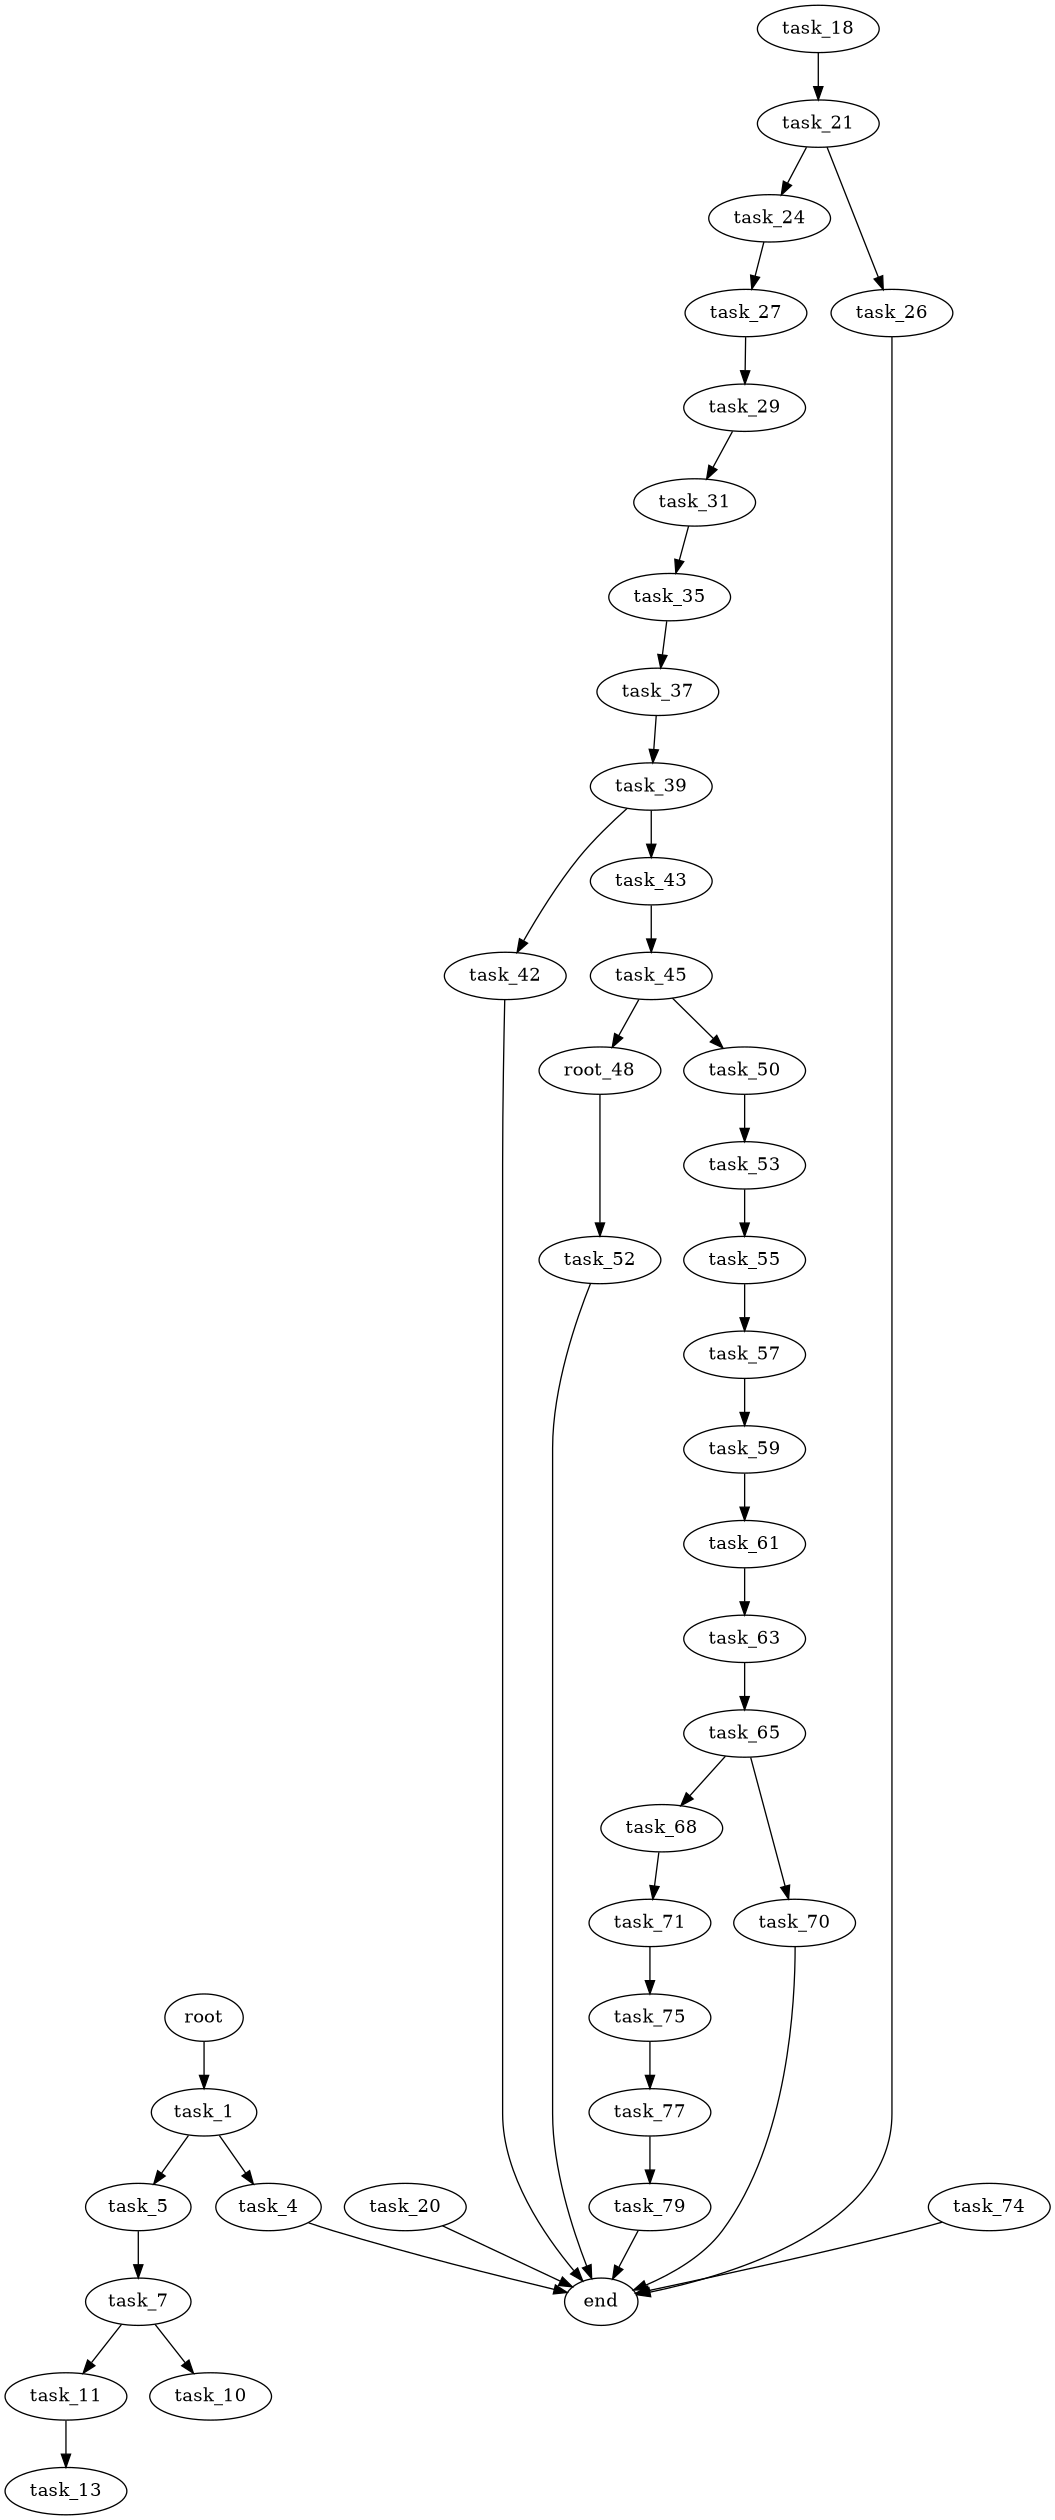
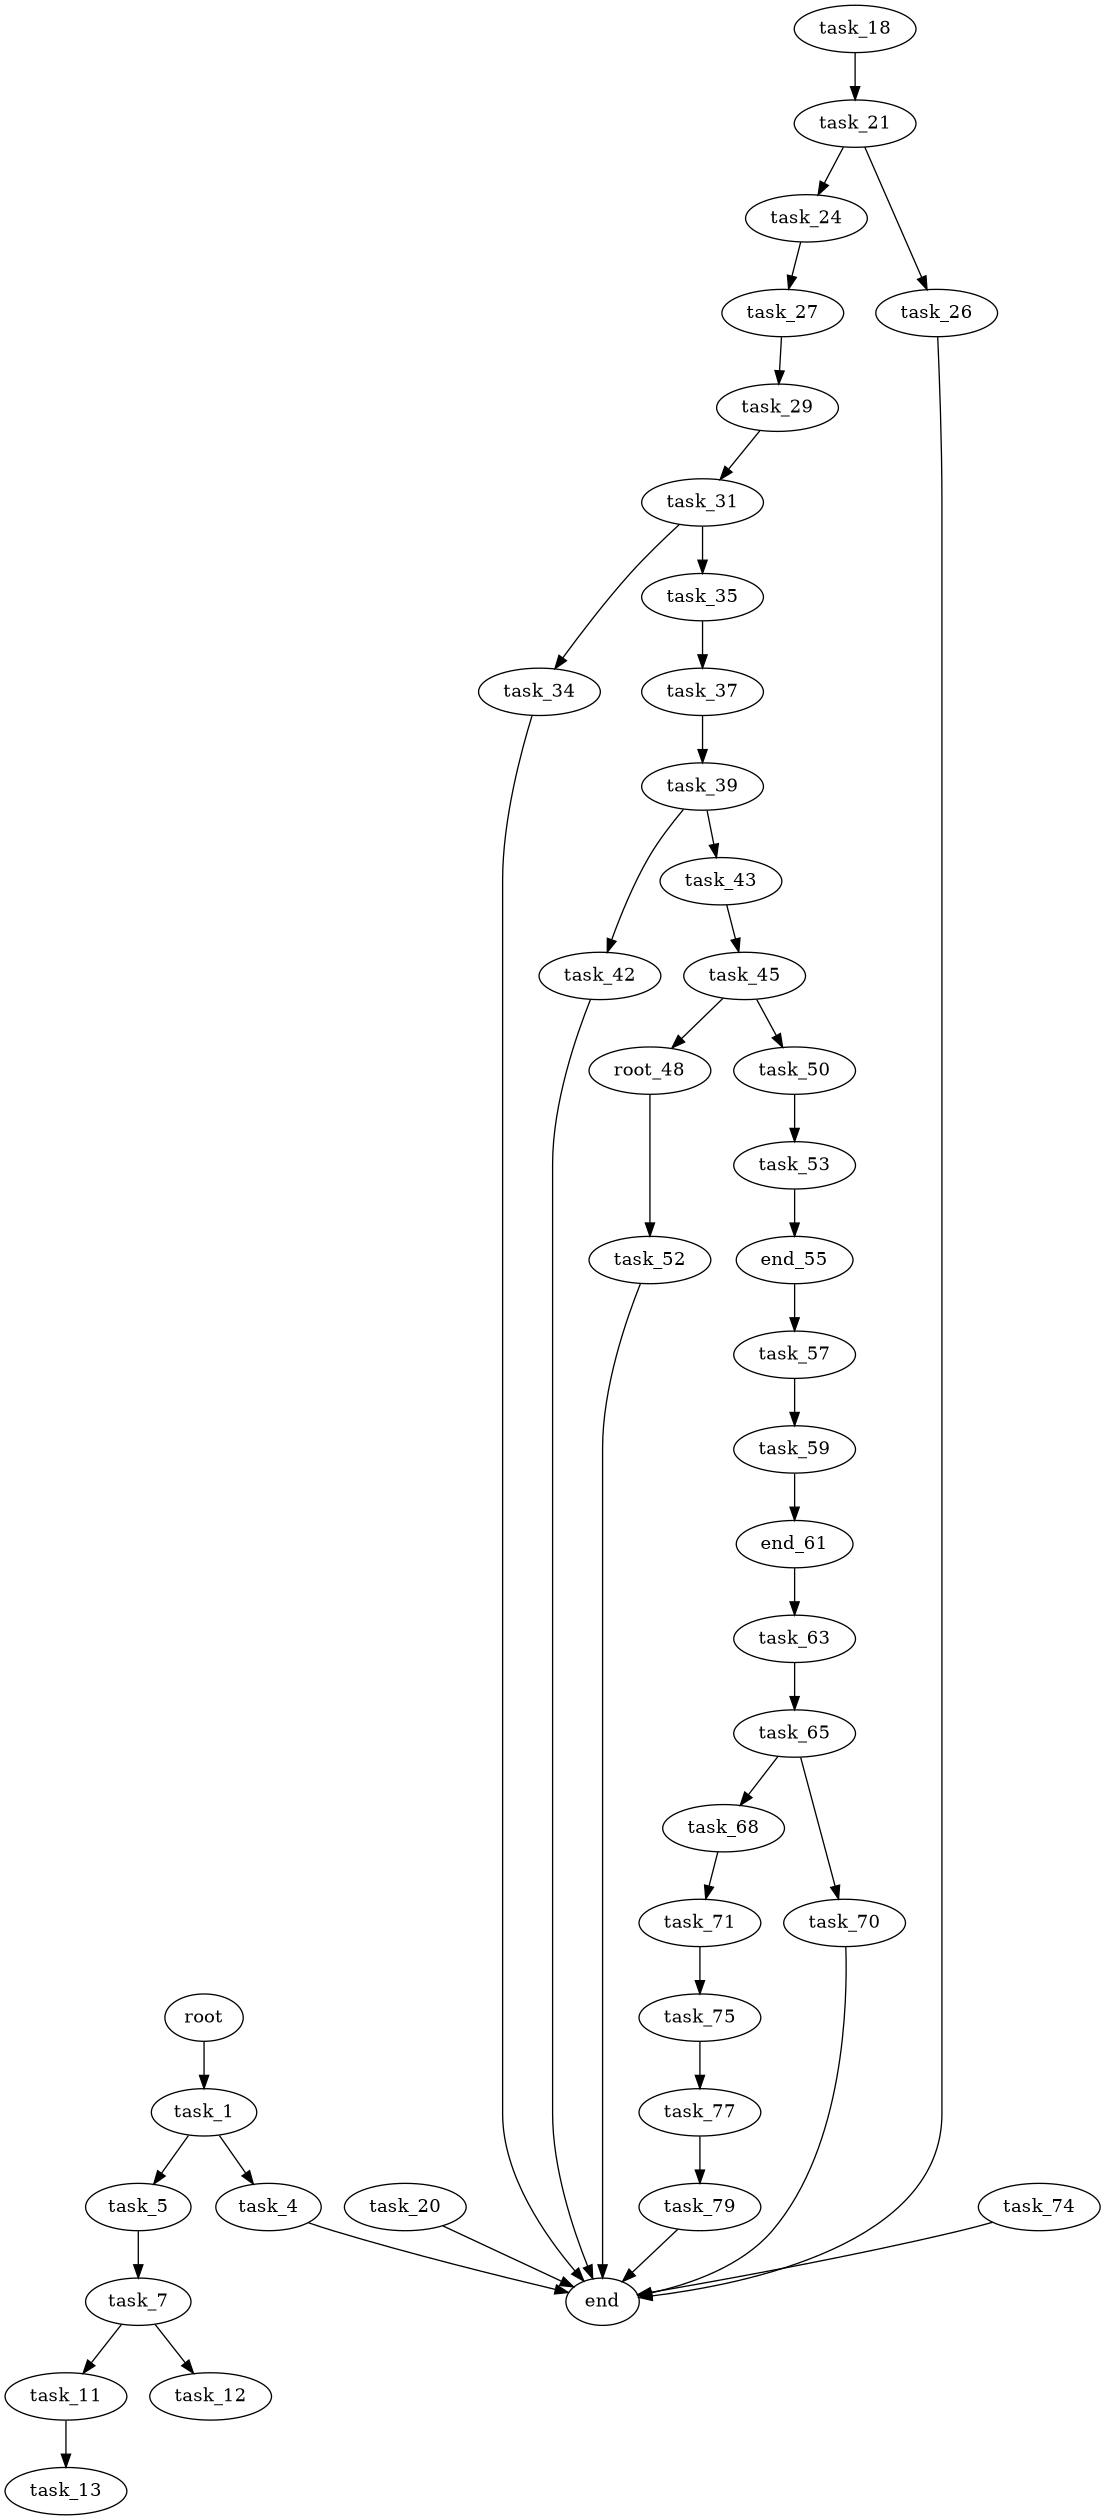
none -> (539, 692)
(745, 1260) -> (795, 1260)
(745, 1544) -> (795, 1544)
(211, 2396) -> (211, 2396)
